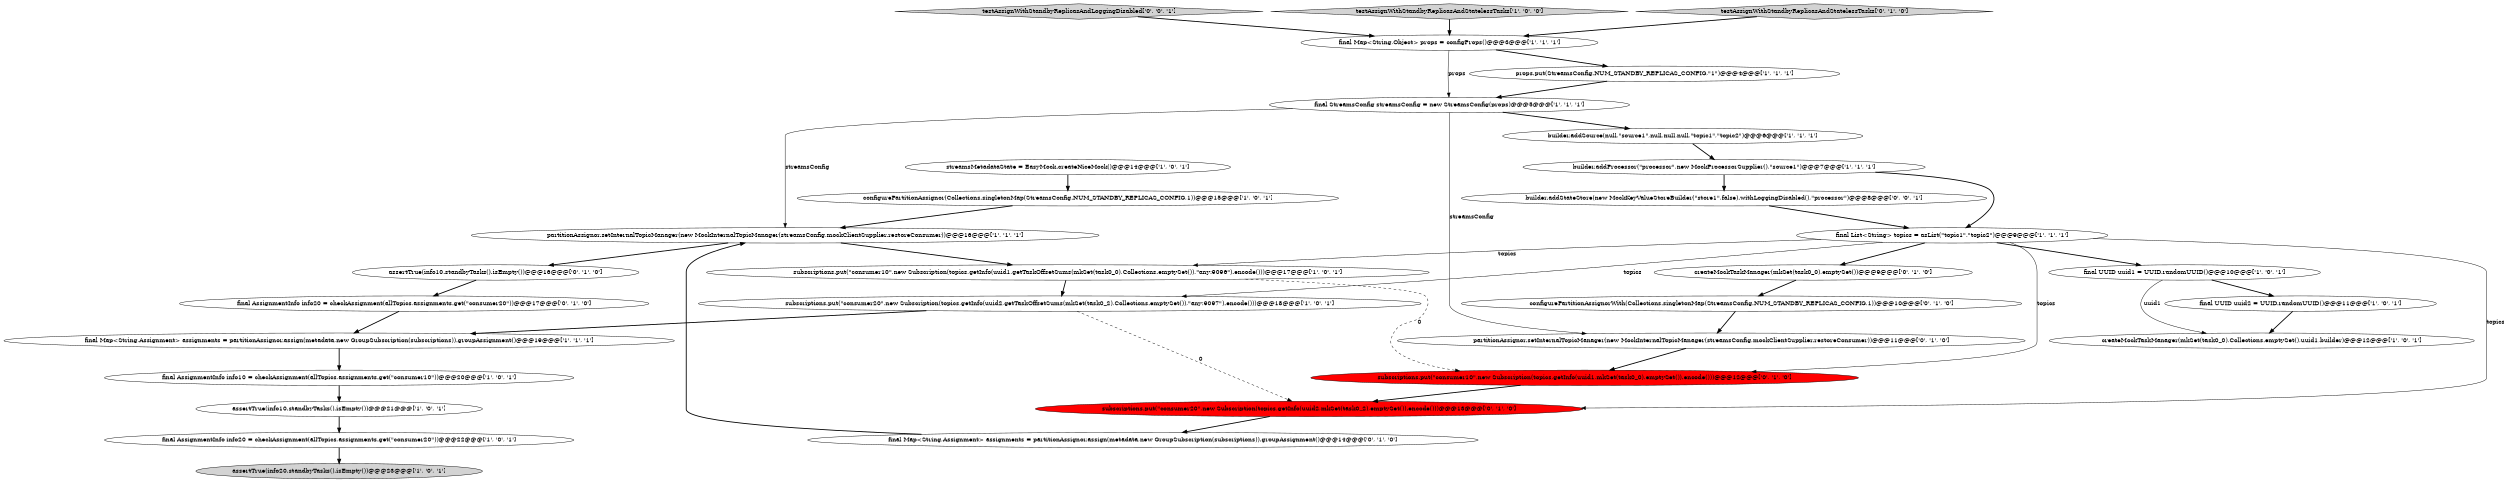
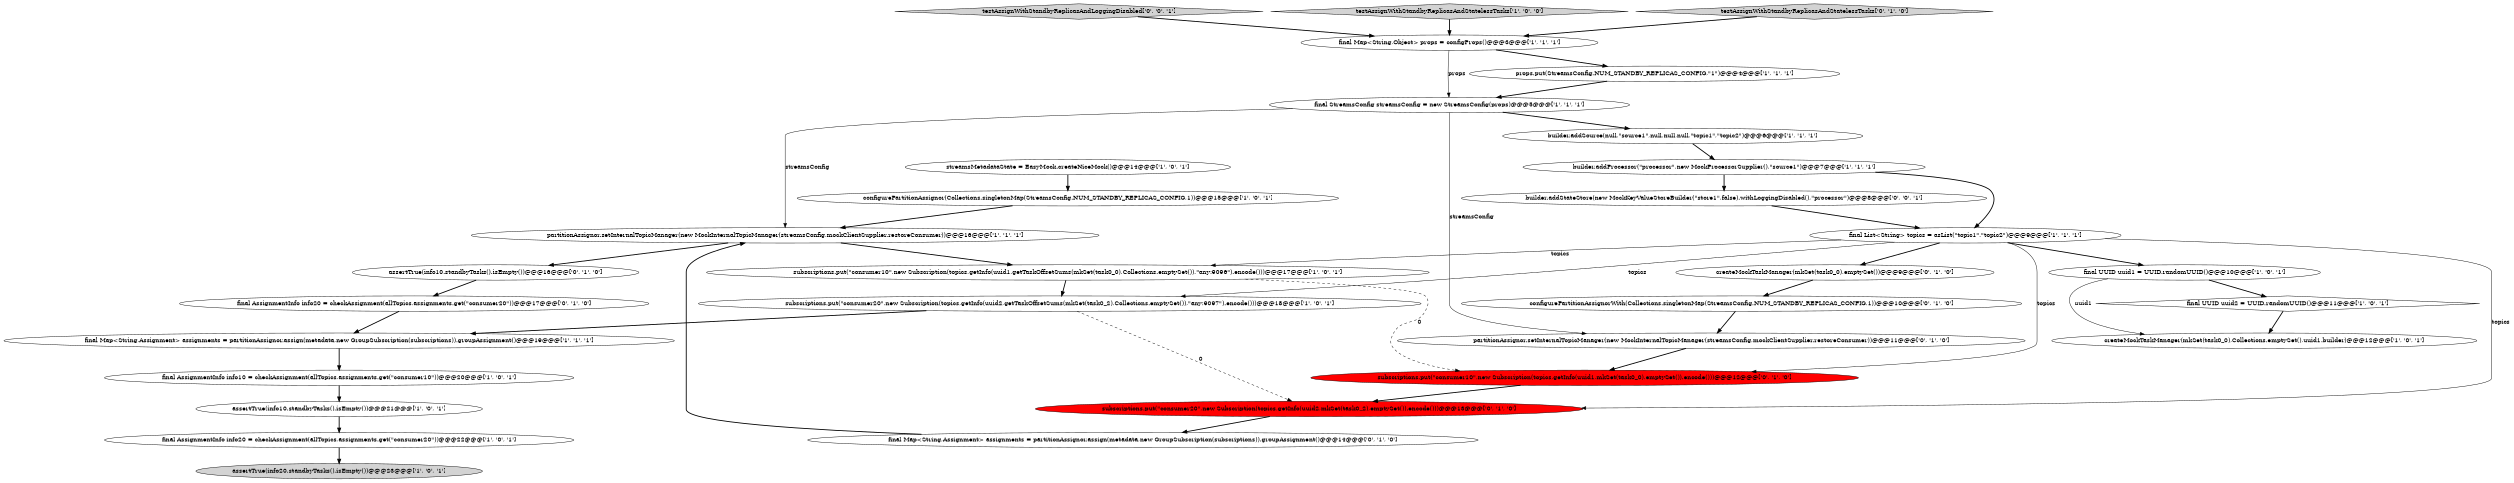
(2301, 304) -> (2288, 304)
